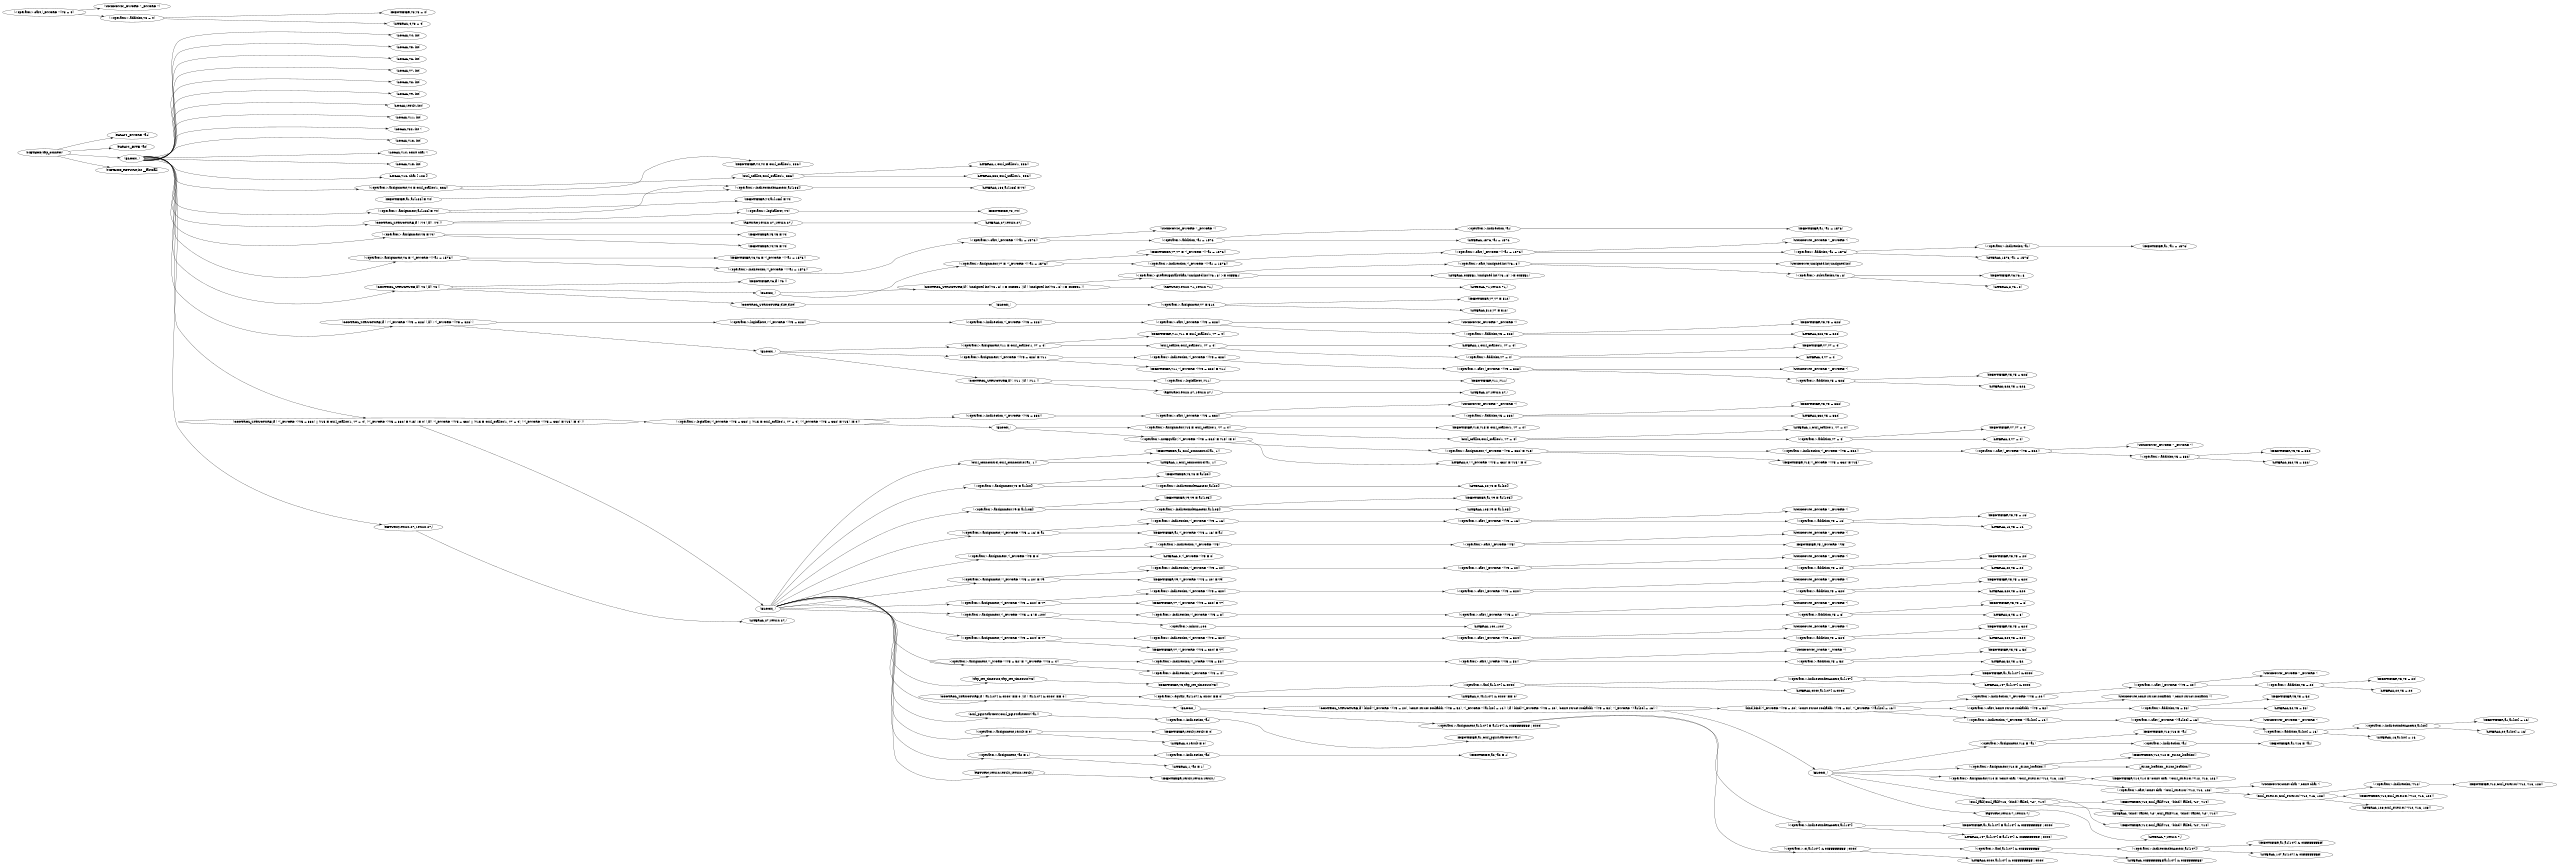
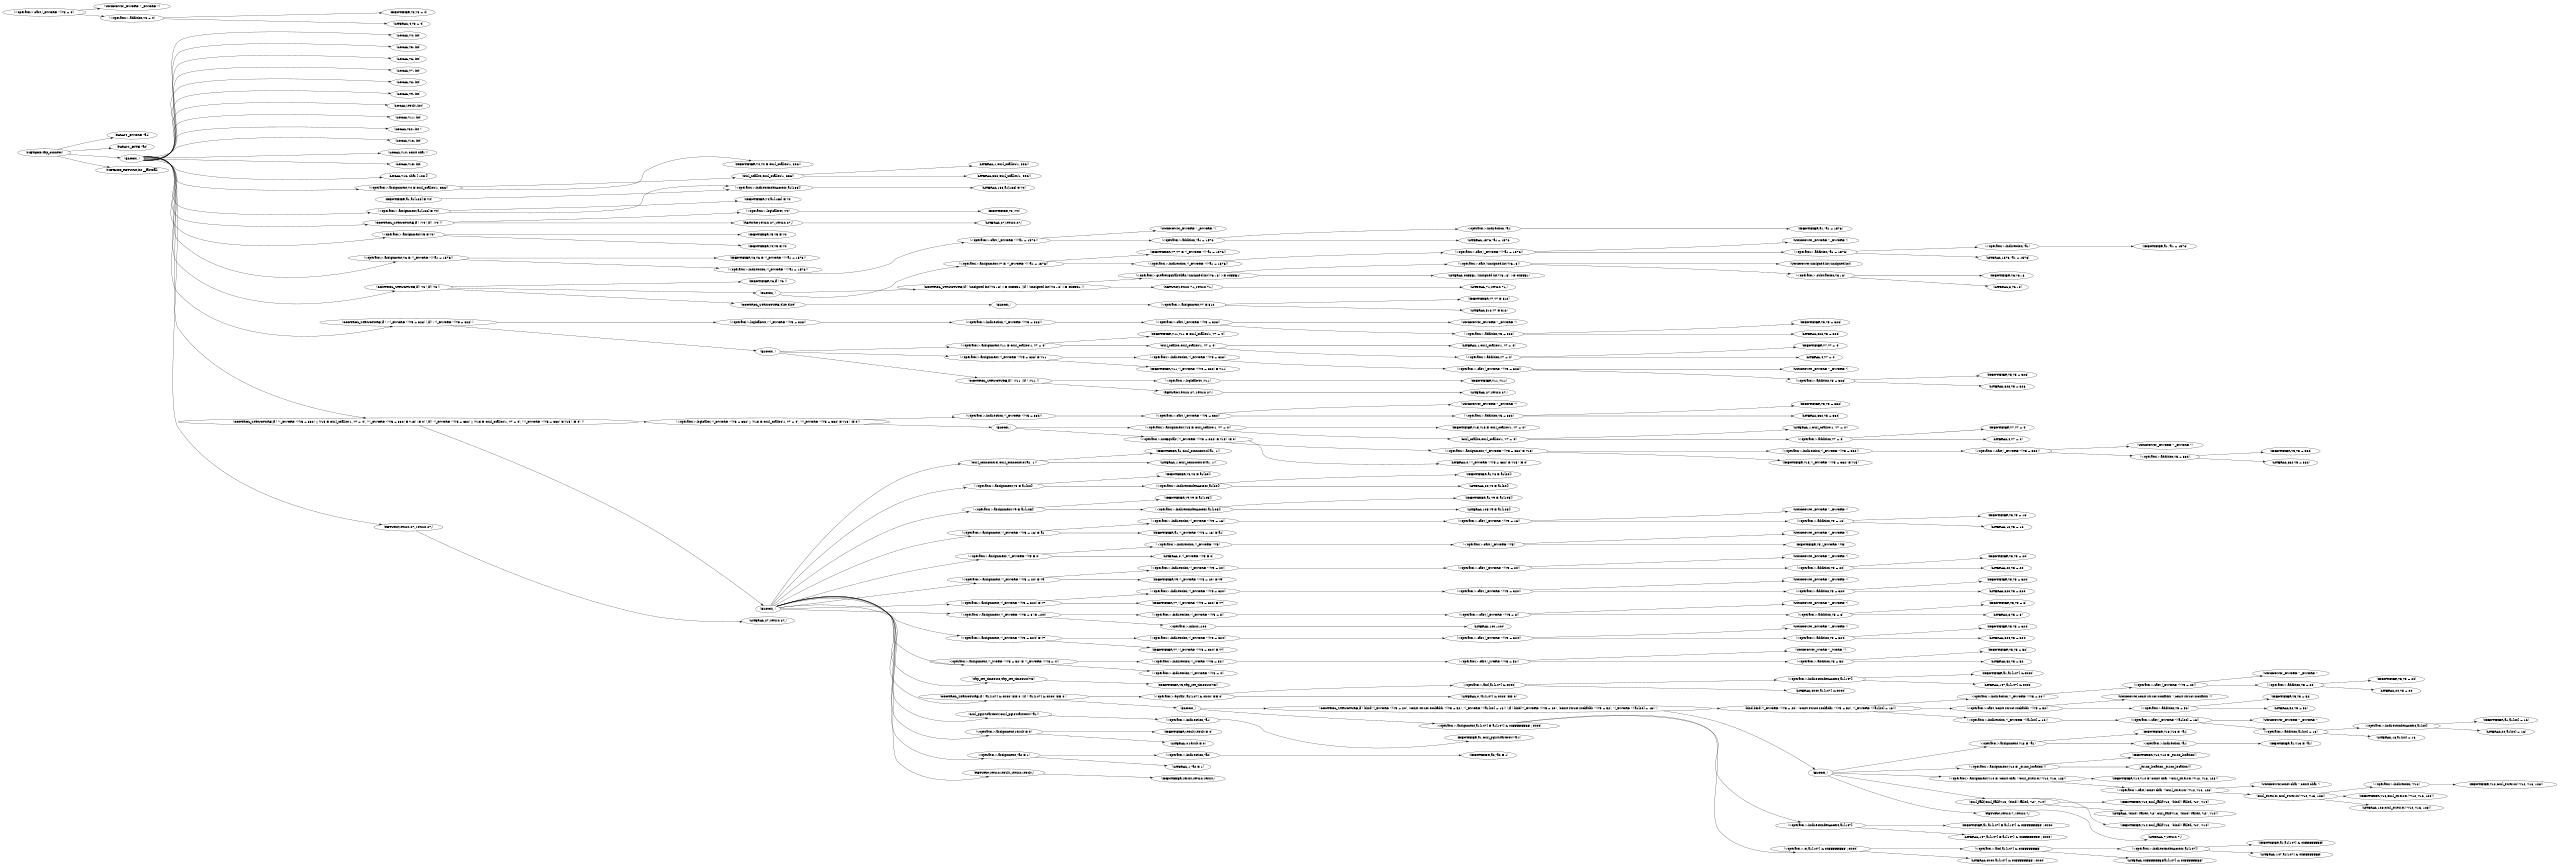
none -> (1489, 474)
